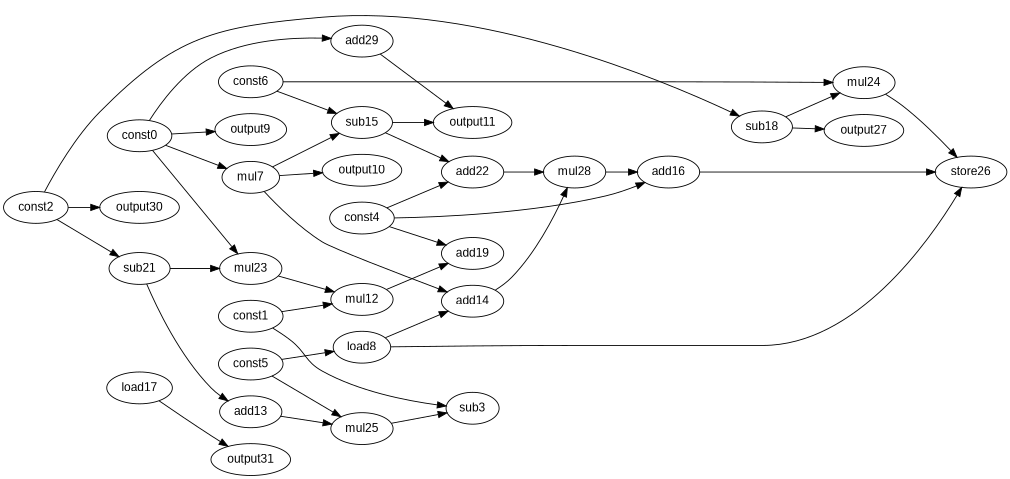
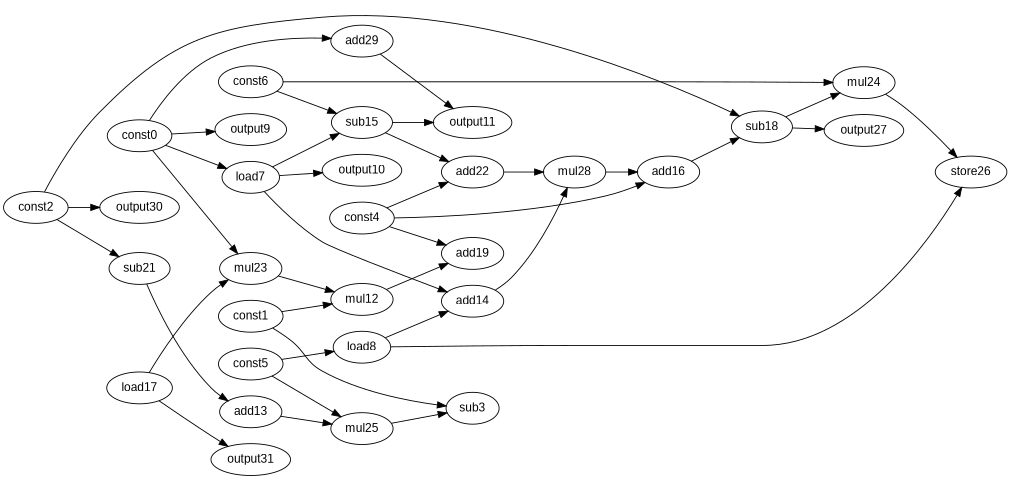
(813, 172) -> (711, 151)
(251, 177) -> (251, 177)
(190, 268) -> (181, 325)
